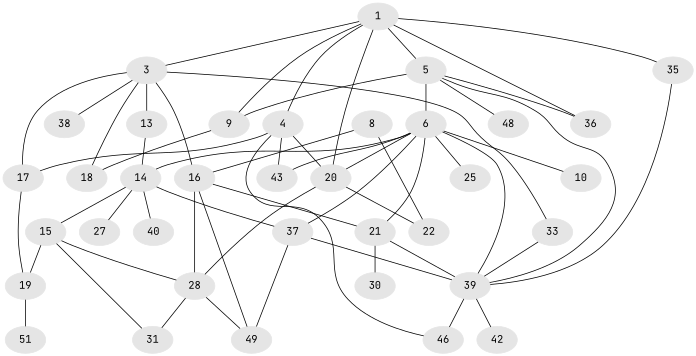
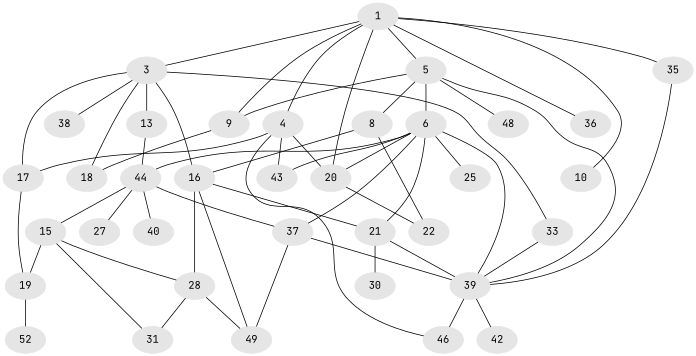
(520, 98) -> (396, 100)
(507, 152) -> (549, 54)
(141, 178) -> (141, 178)
(256, 226) -> none
(25, 340) -> (25, 340)
